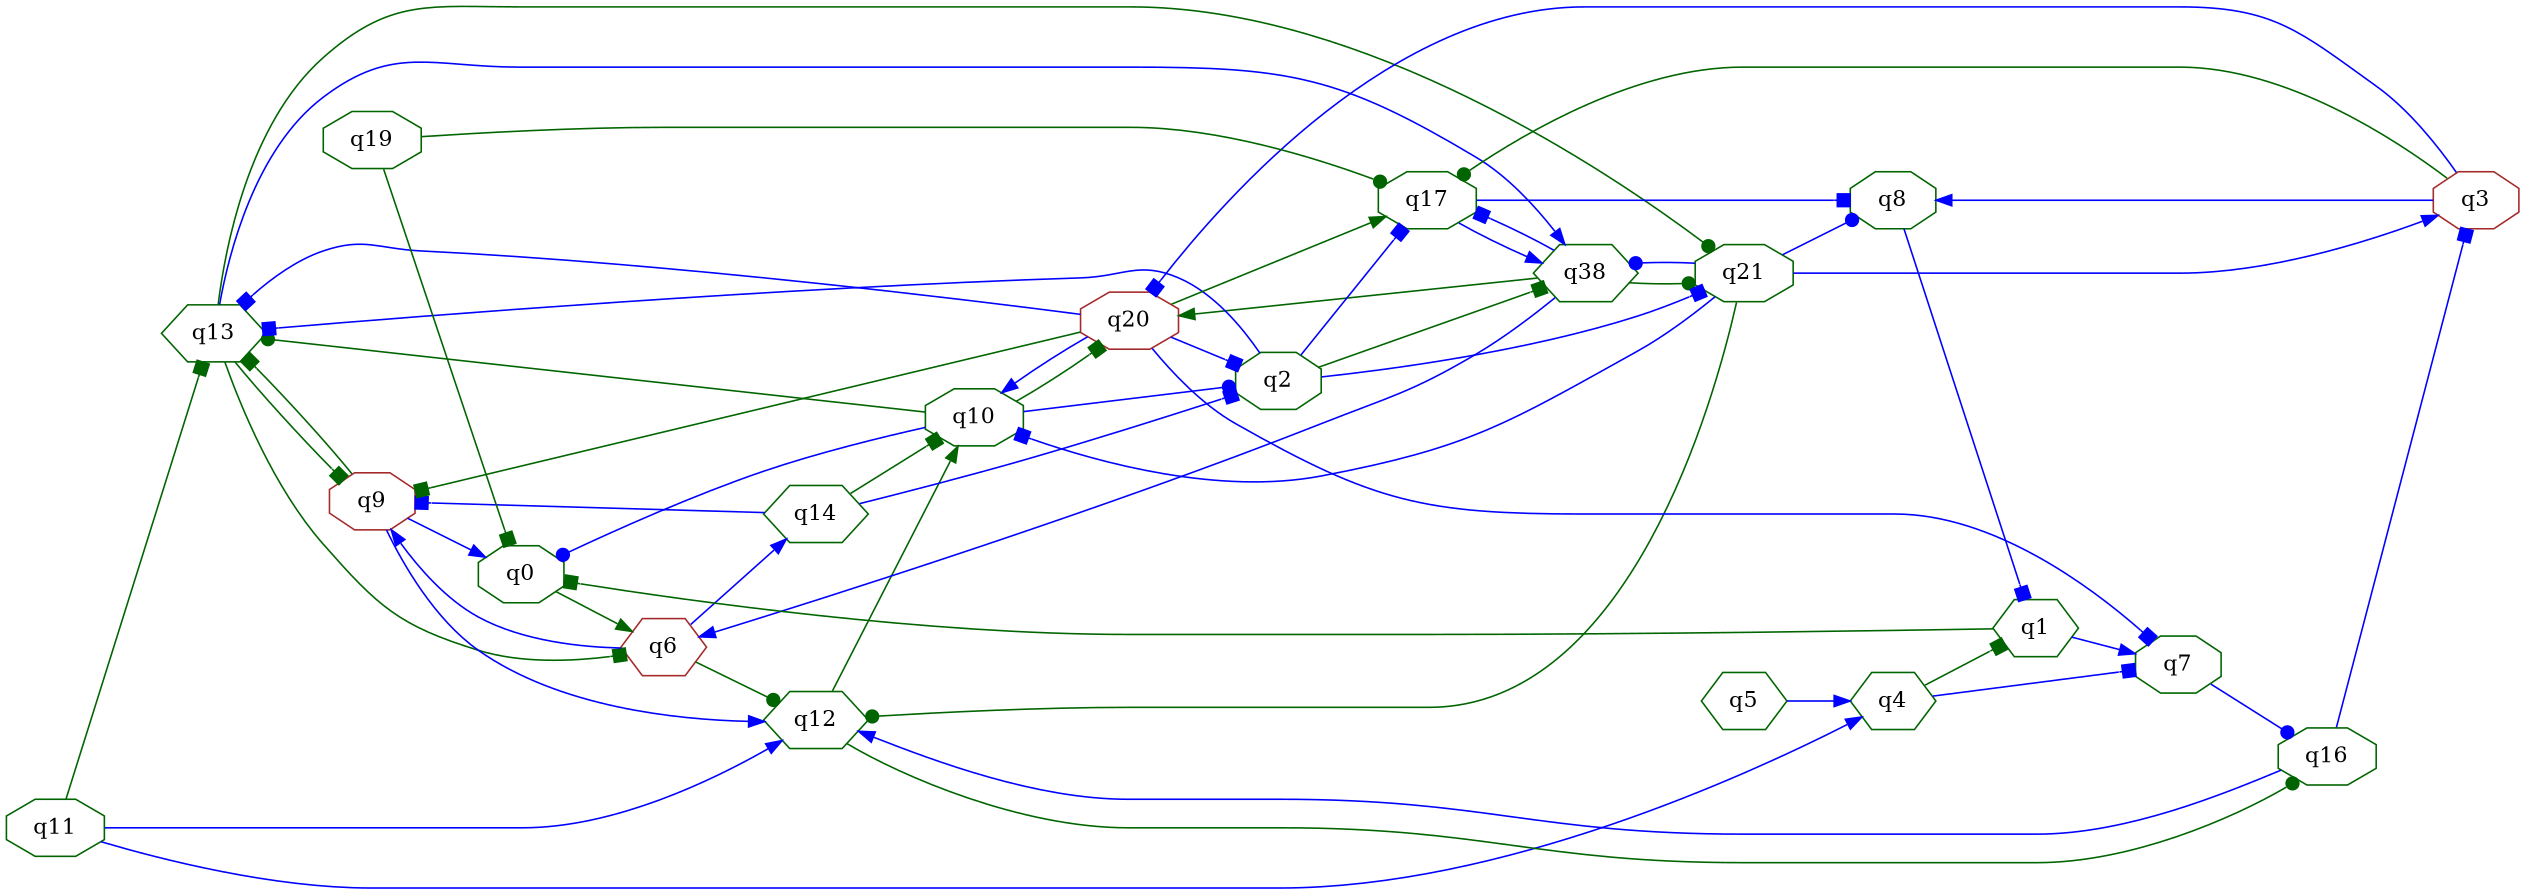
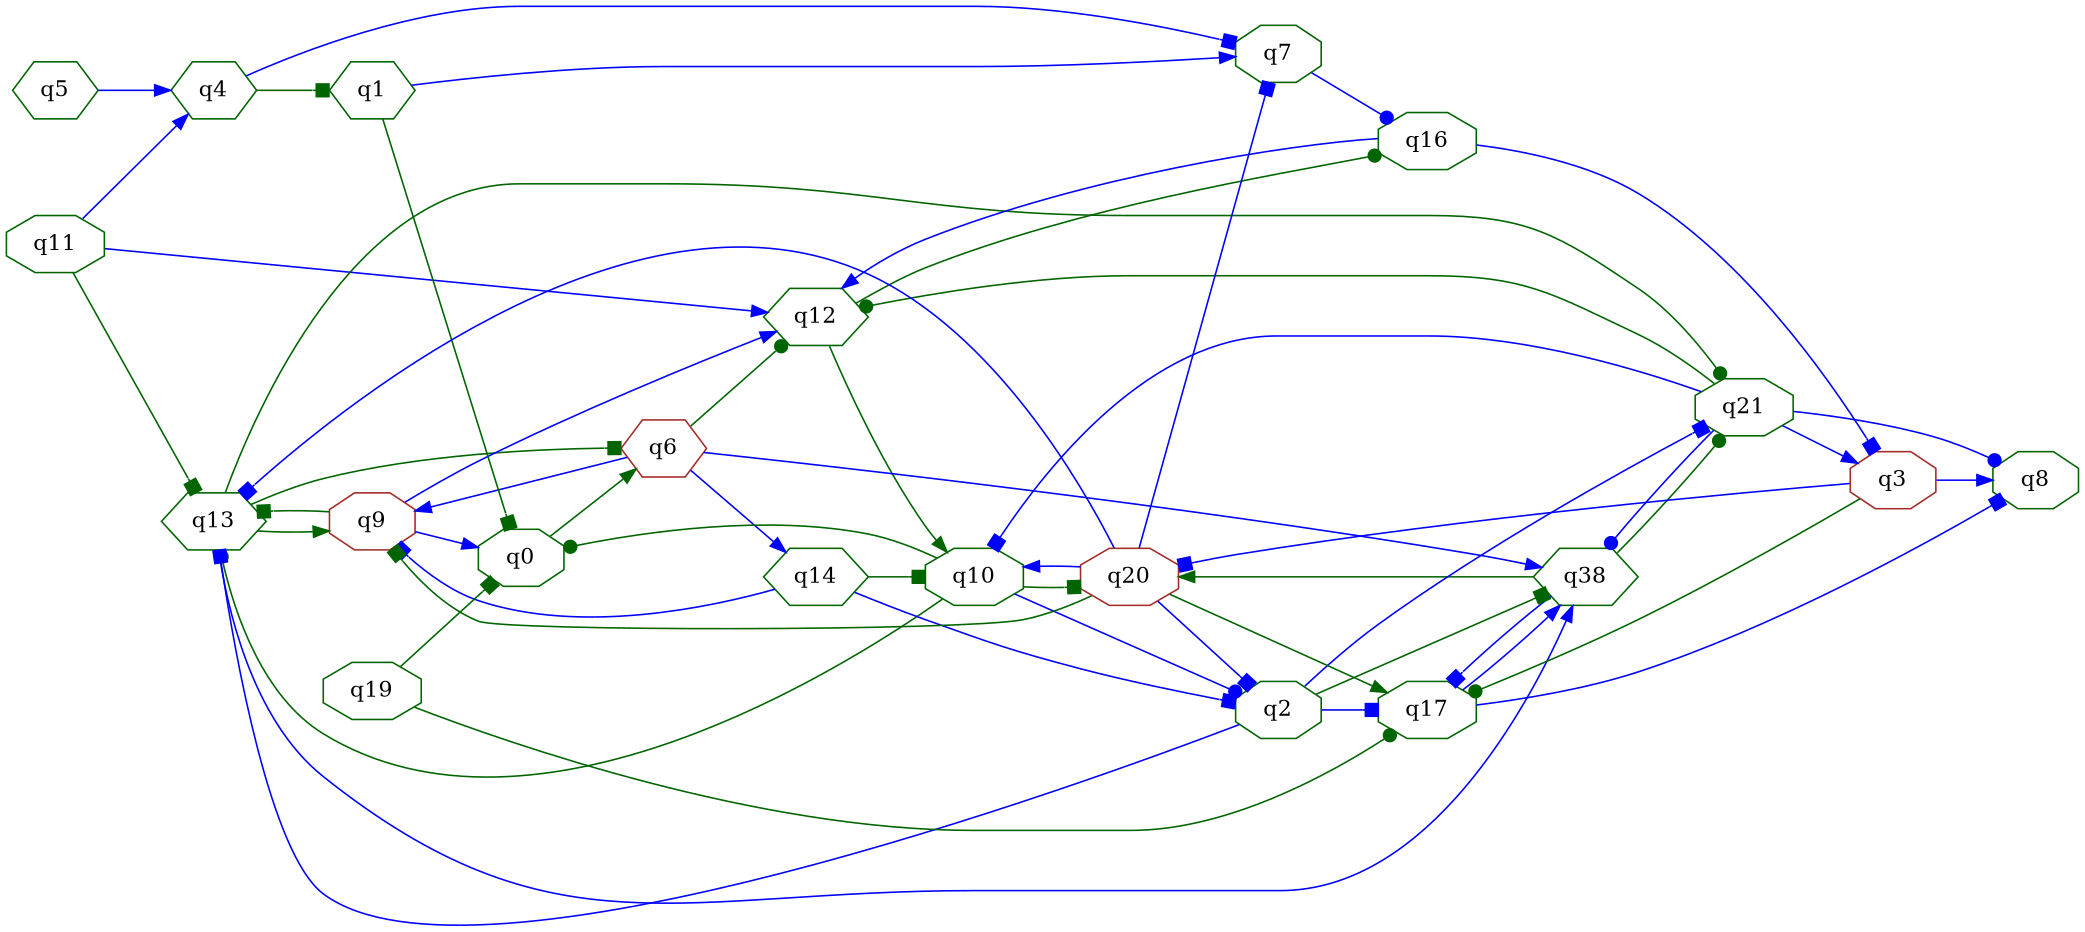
(1962, 406) -> none
(282, 416) -> (285, 532)
(743, 479) -> (777, 525)
(1146, 489) -> (1116, 502)
